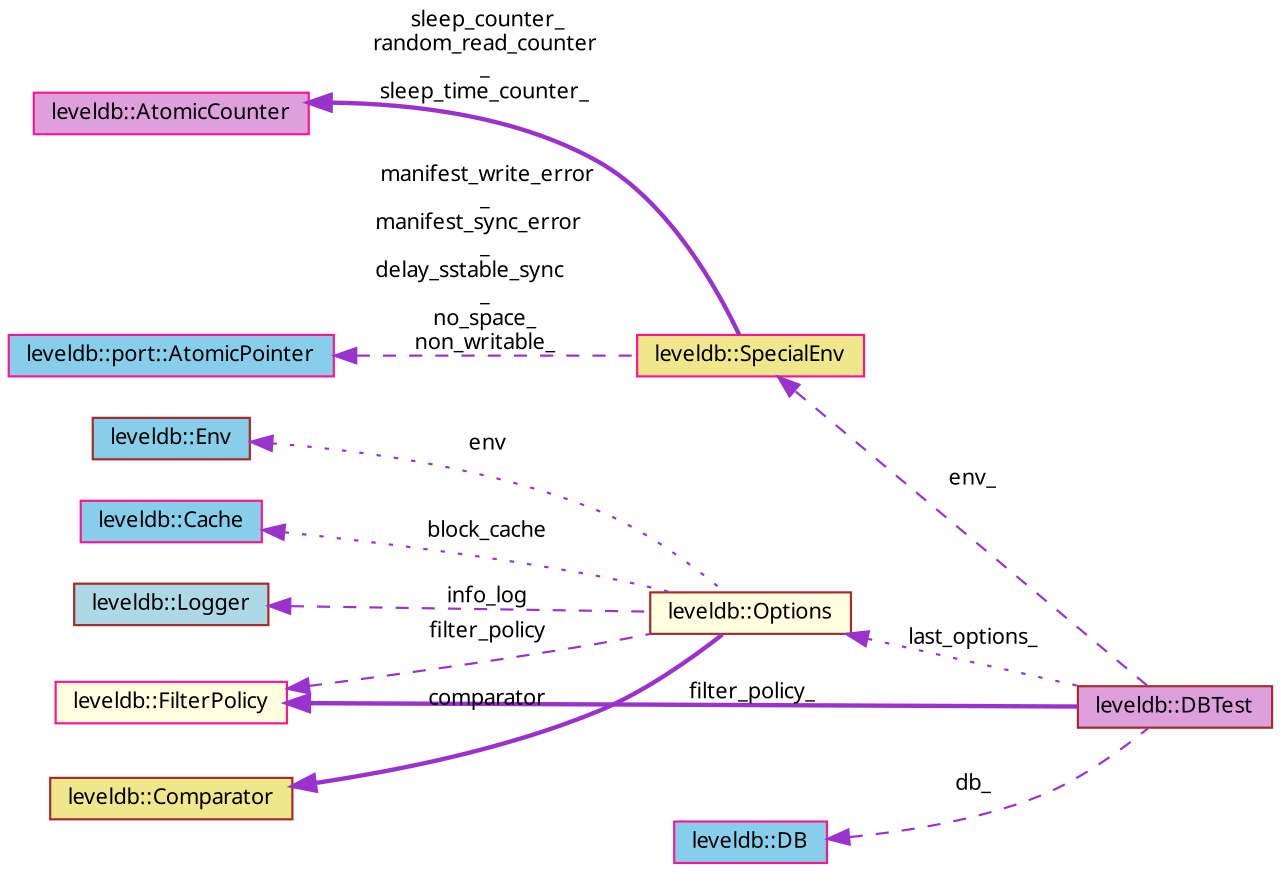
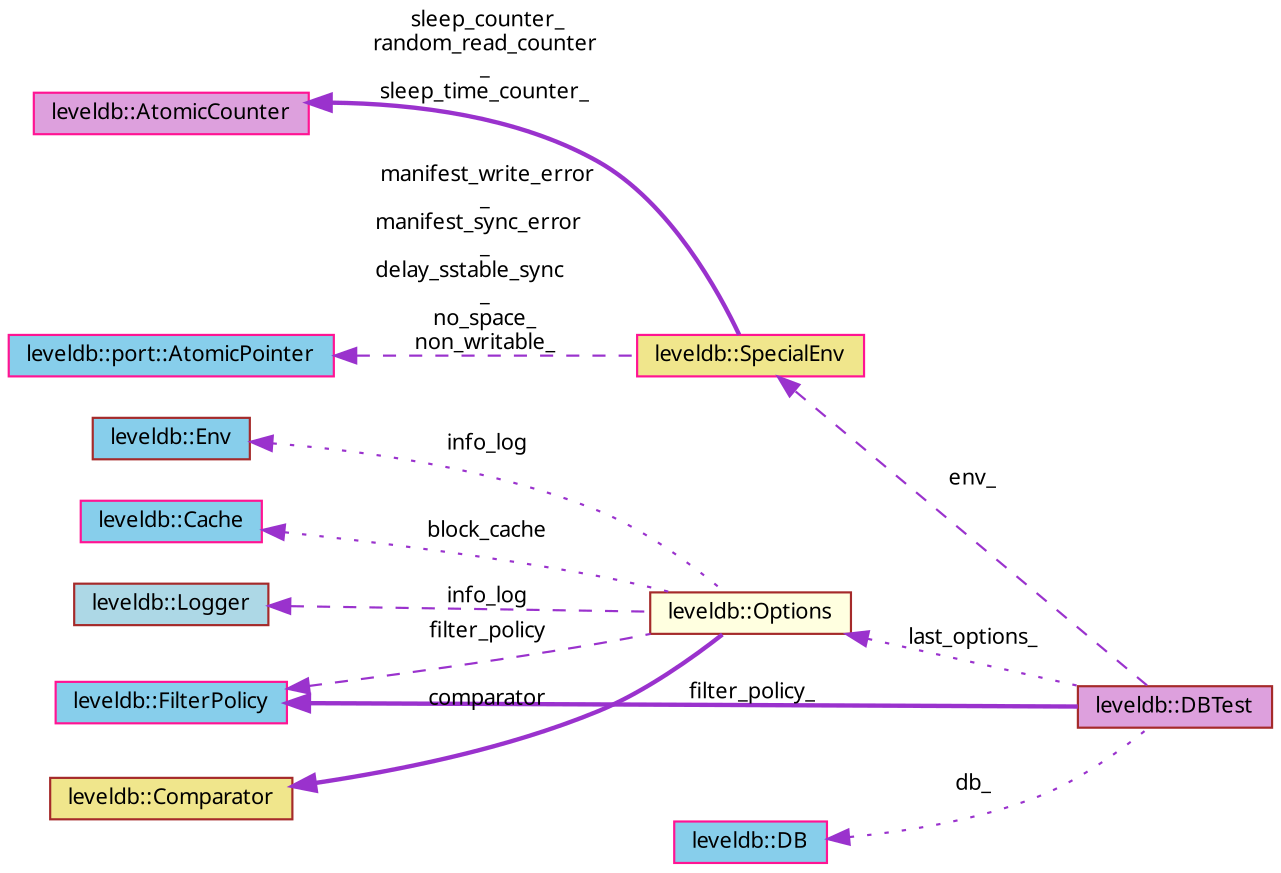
(485, 444) -> (485, 444)
(171, 703) -> (171, 703)
(1008, 807) -> (1008, 807)
